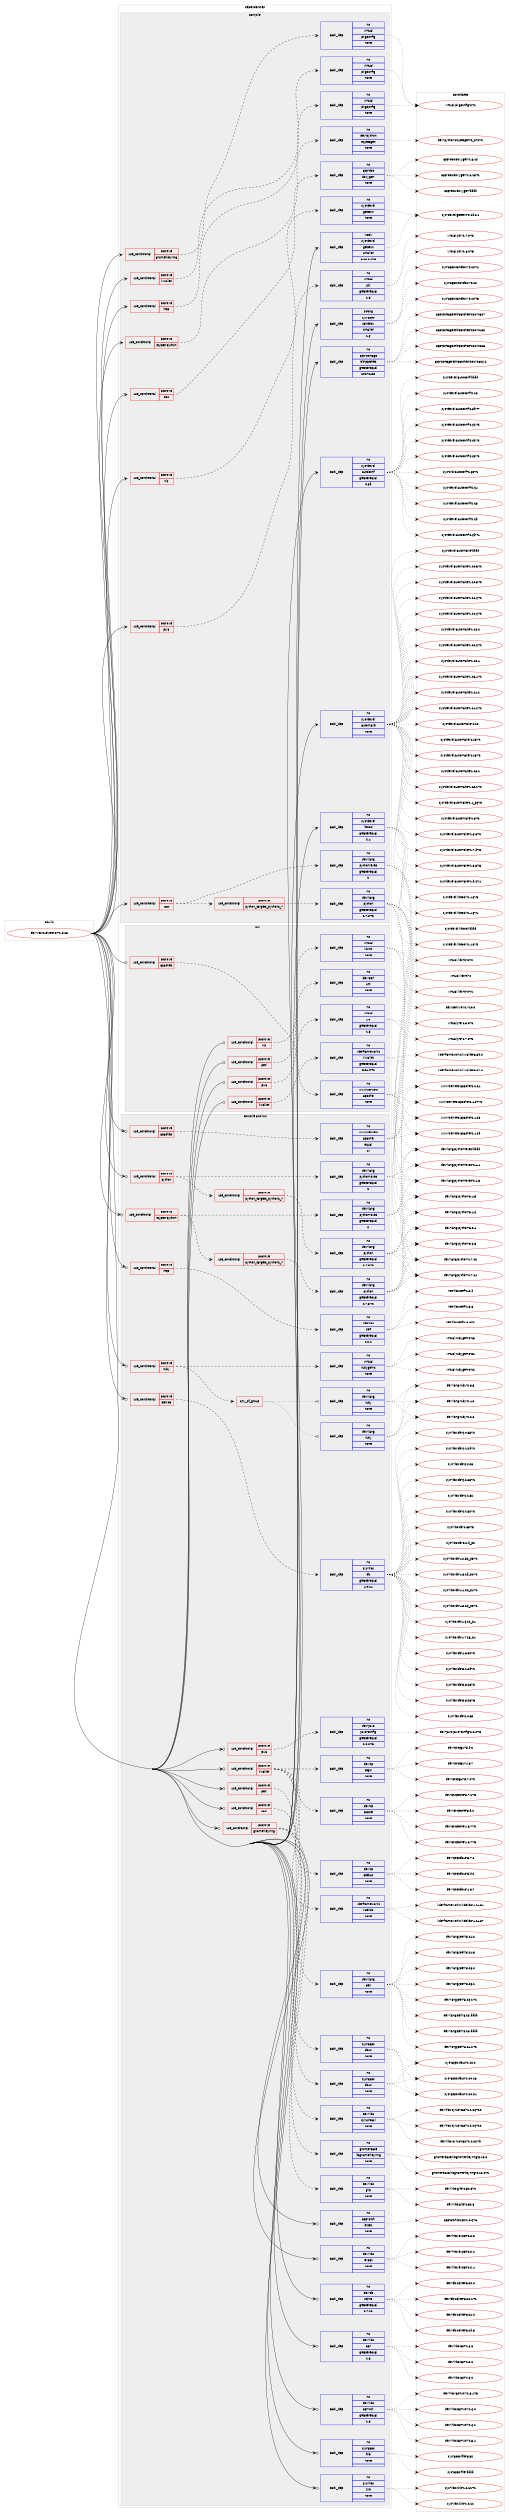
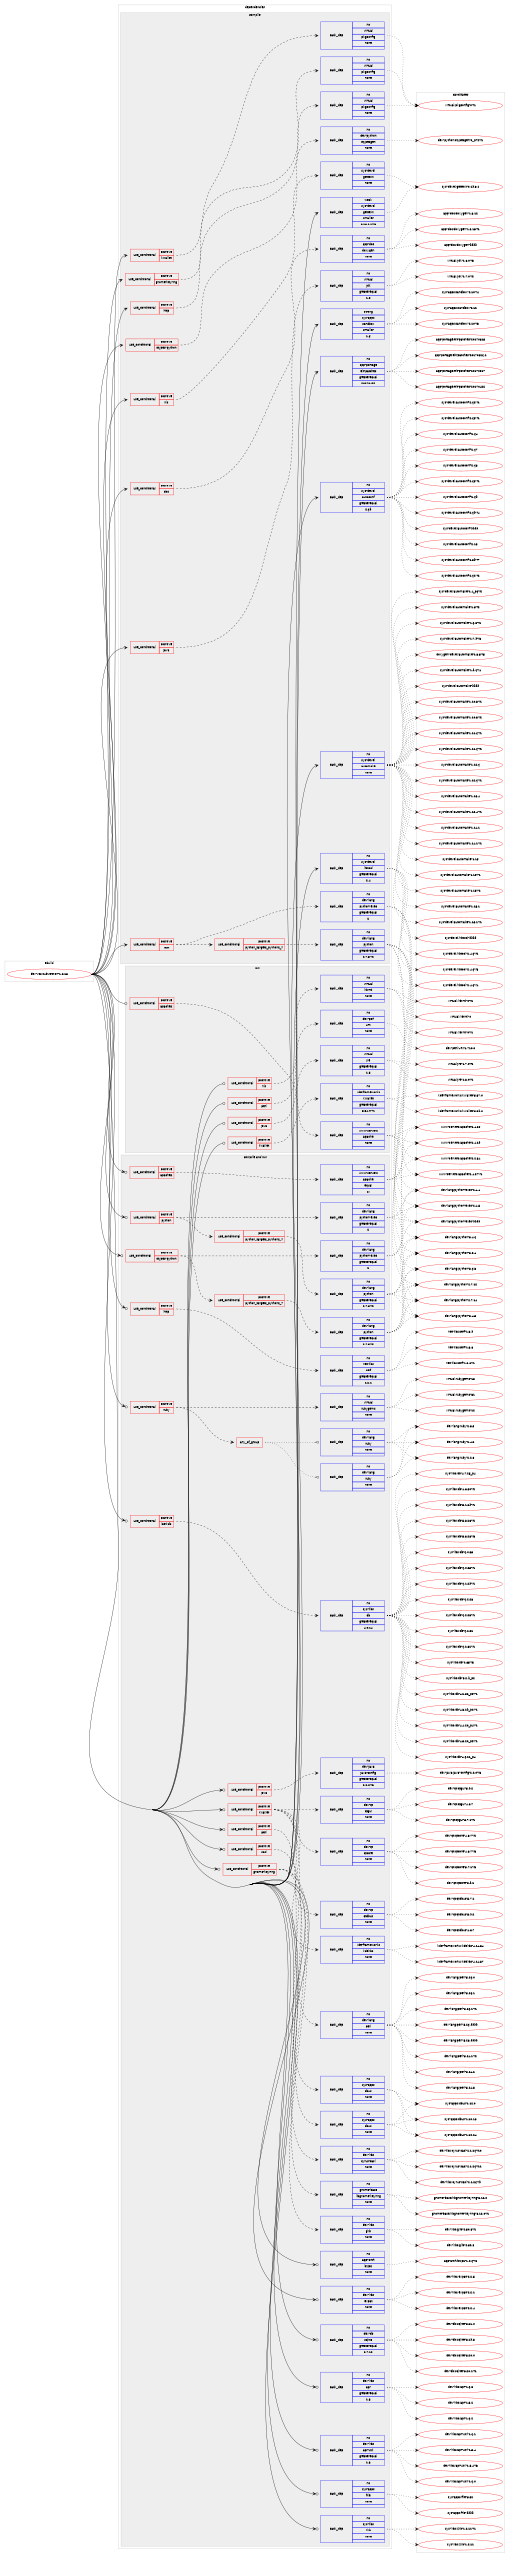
none -> (461, 450)
(461, 472) -> (461, 482)
(461, 866) -> (461, 655)
